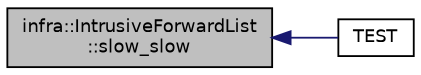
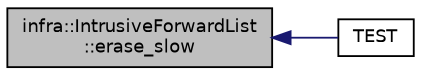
(140, 38) -> (140, 38)
